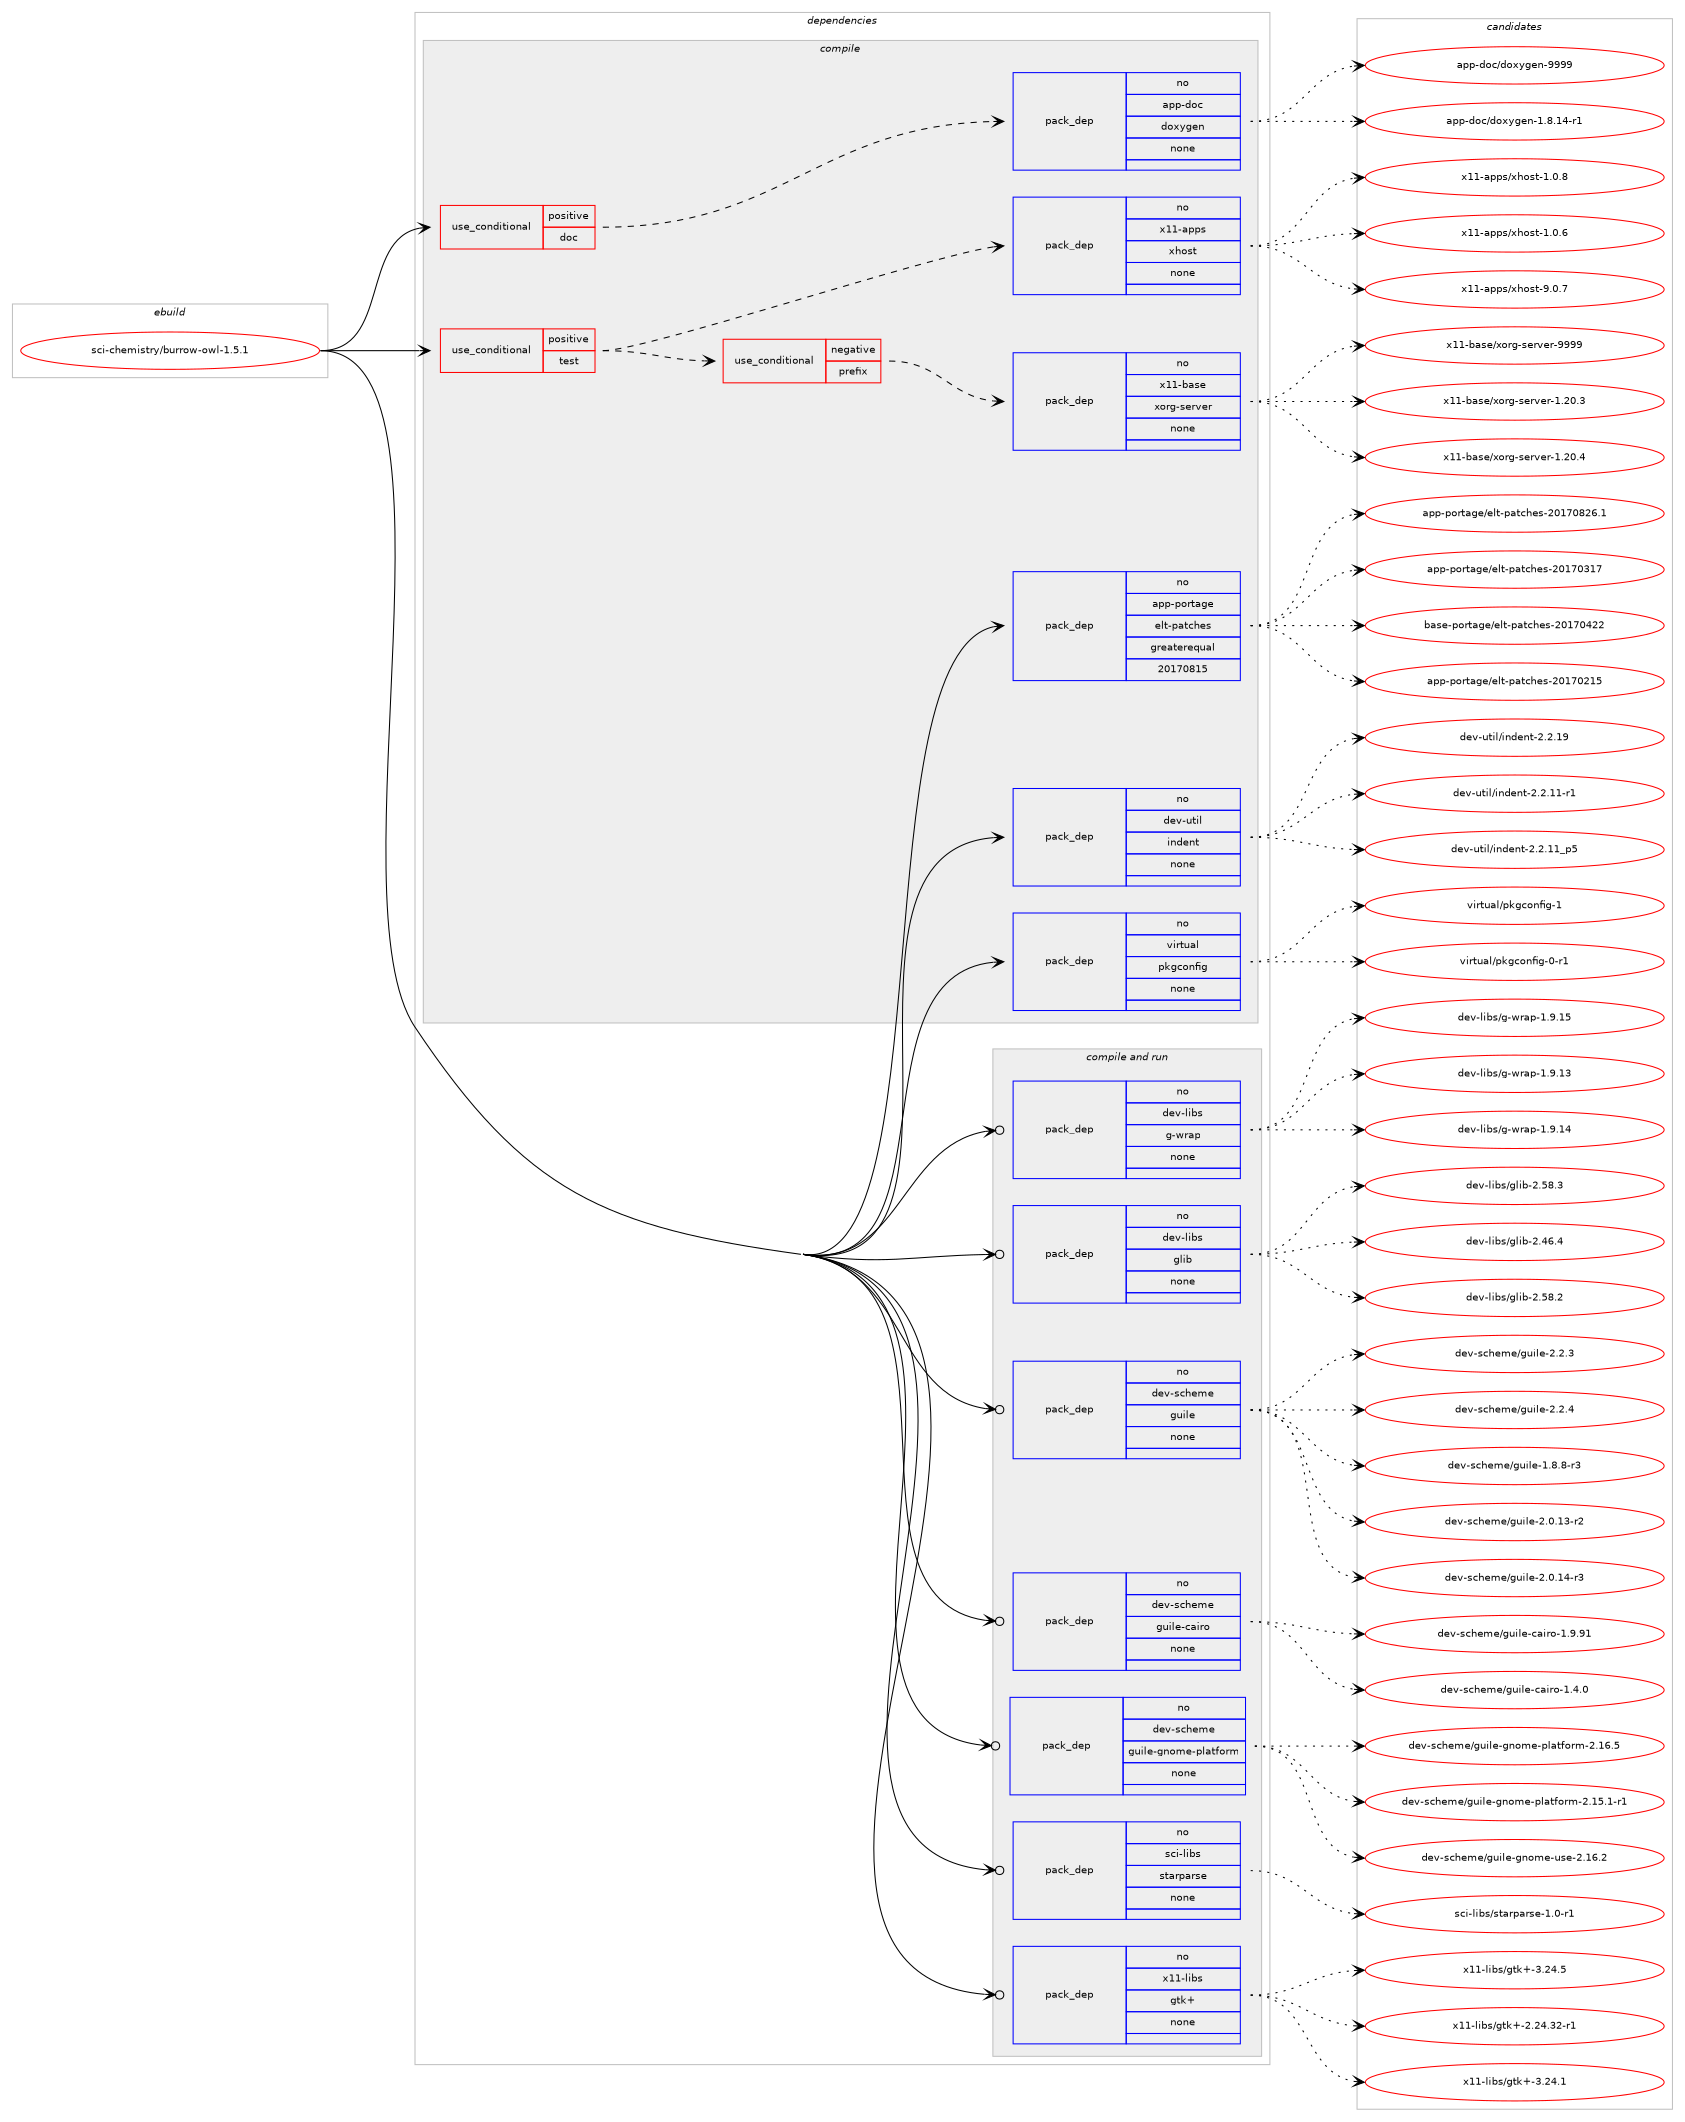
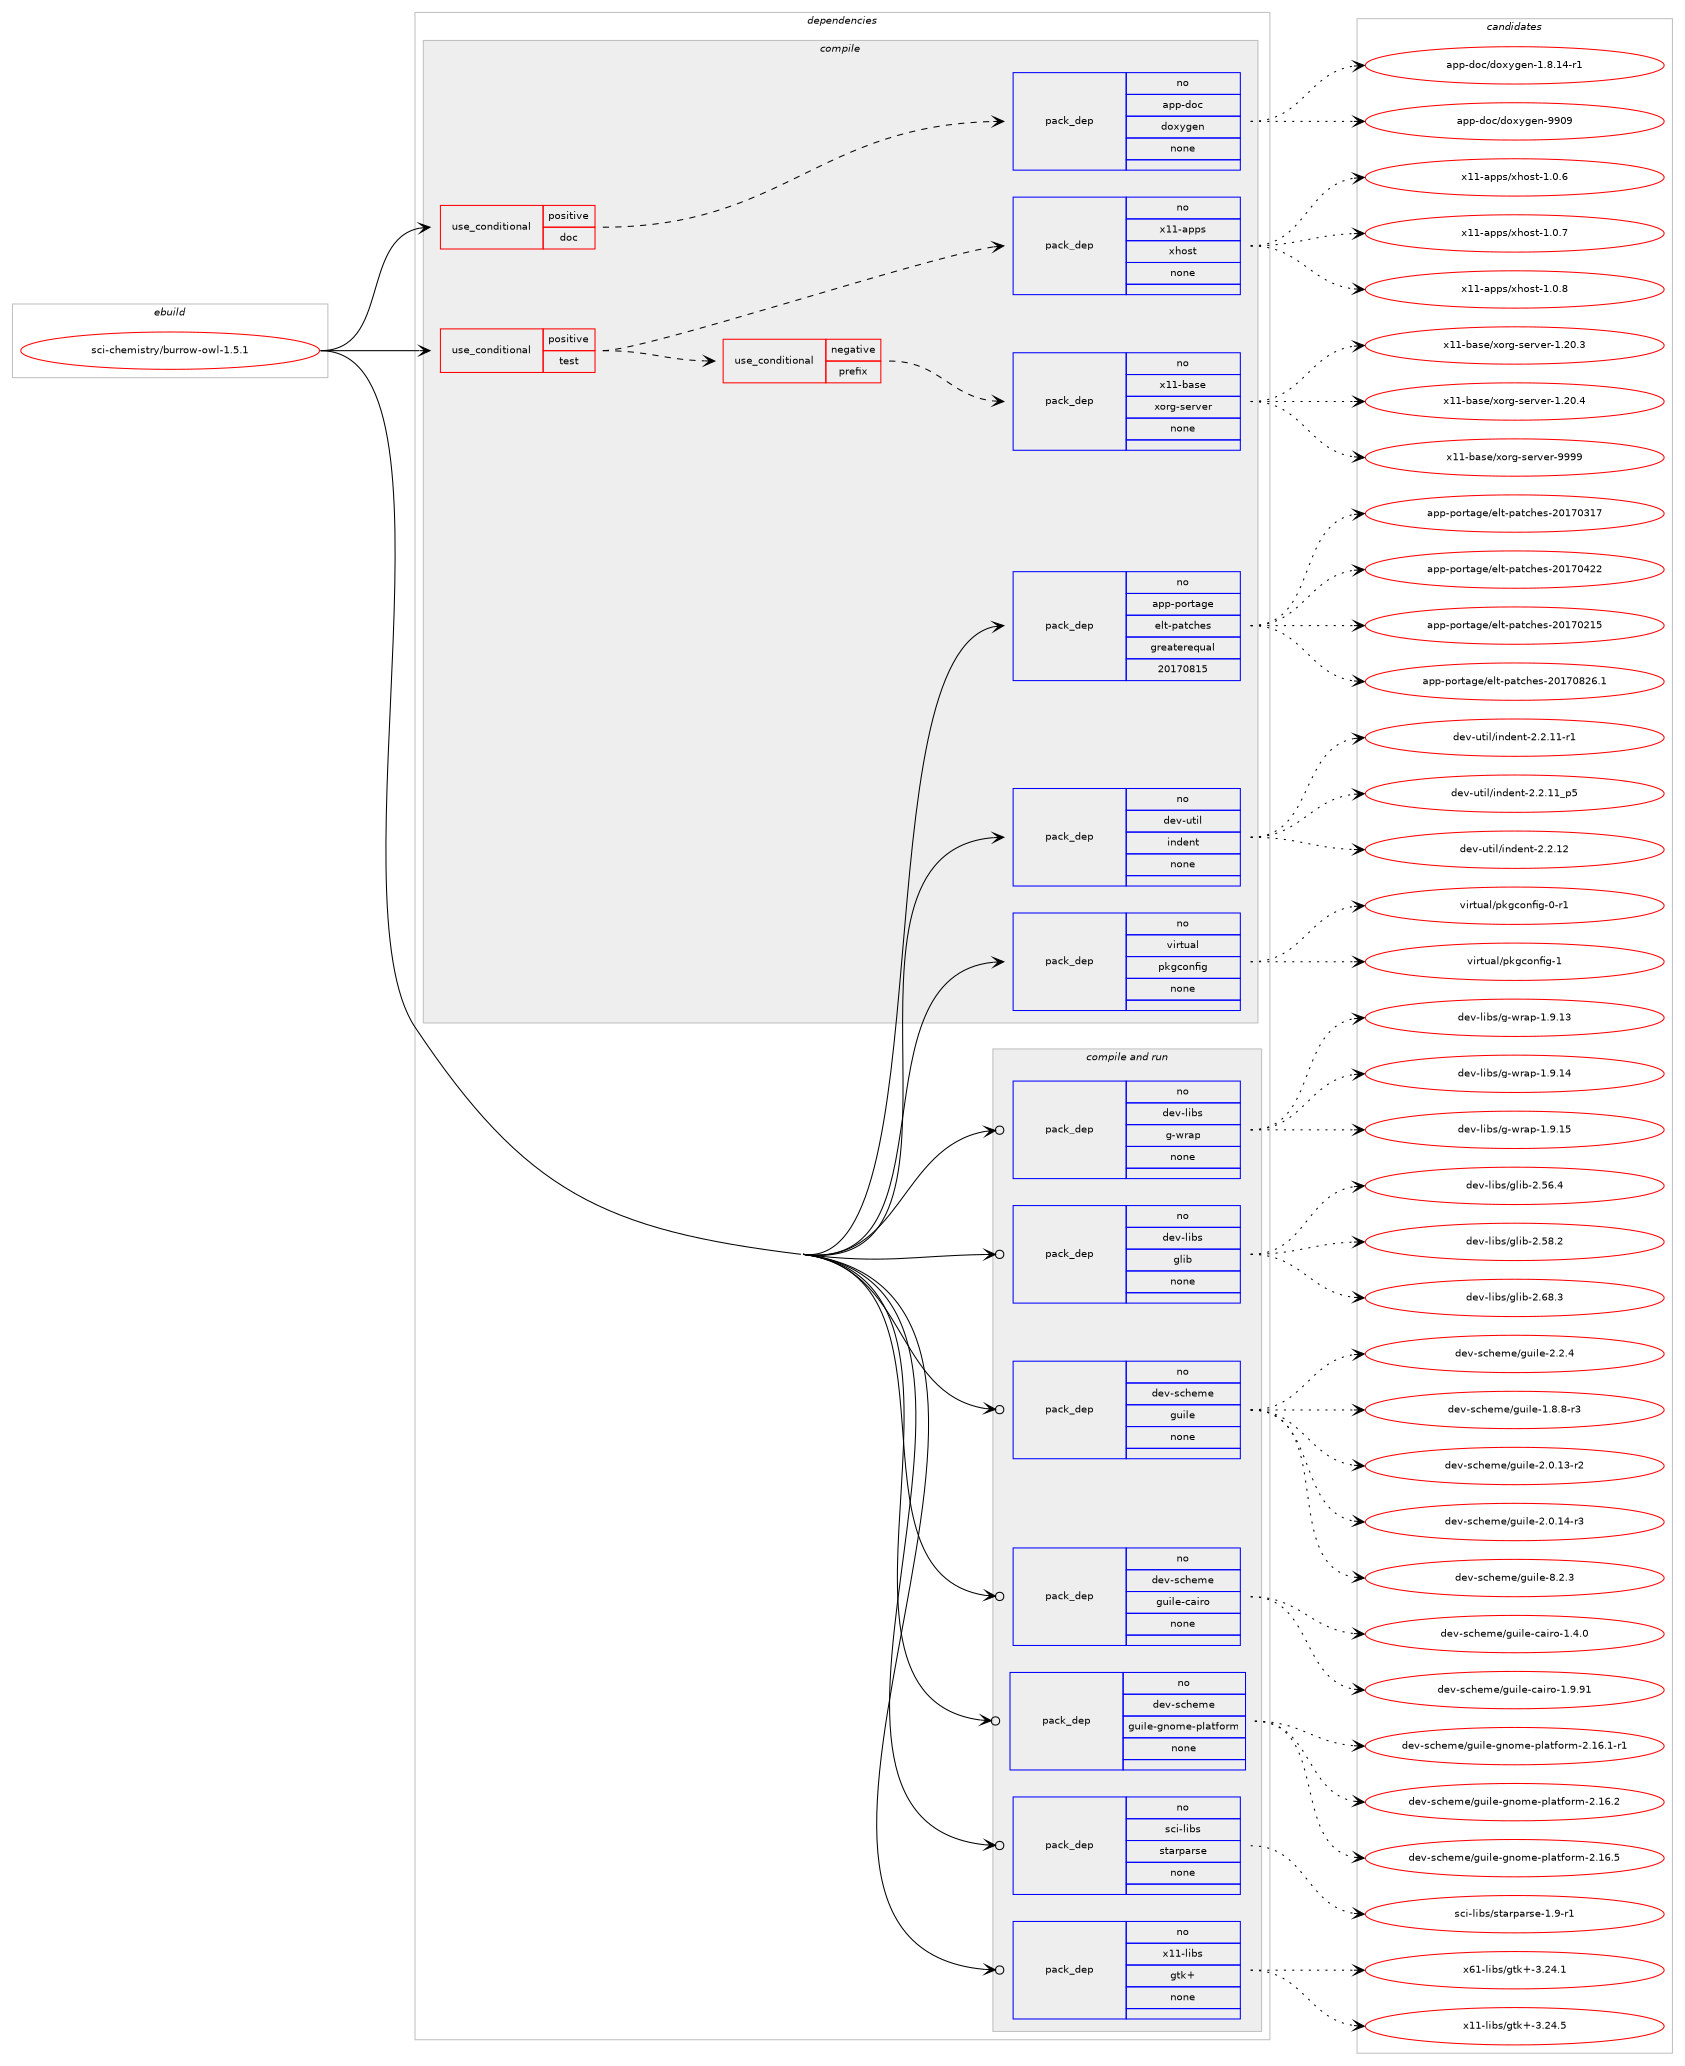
(1515, 65) -> (1515, 121)
(1515, 289) -> (1515, 233)
(1515, 626) -> (1515, 570)
(1515, 738) -> (1515, 850)
(1515, 1186) -> (1515, 1298)
(1515, 1242) -> (1515, 1186)
(1515, 1354) -> (1515, 1578)
(1515, 1802) -> (1515, 1746)
(1515, 1858) -> (1515, 1802)
(1515, 1914) -> (1515, 1914)
(1515, 2026) -> none
(1515, 2082) -> (1515, 1970)
